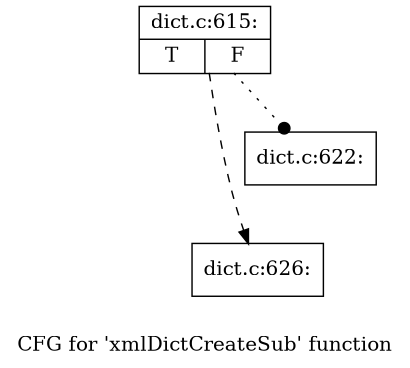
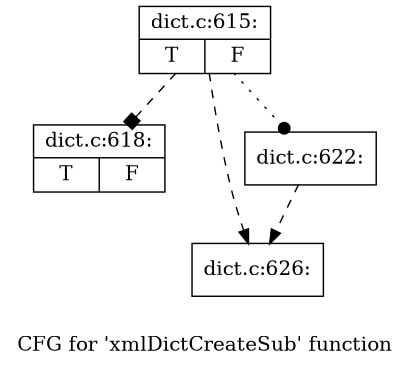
none -> (99, 158)
none -> (287, 208)
